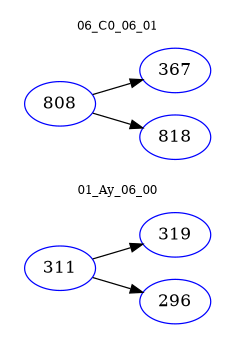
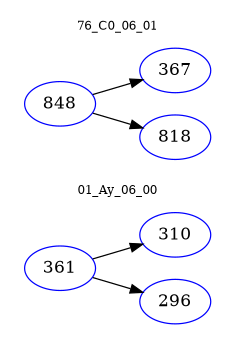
(118, 27) -> (118, 27)
(60, 104) -> (60, 104)
(175, 235) -> (175, 235)
(60, 268) -> (60, 268)
